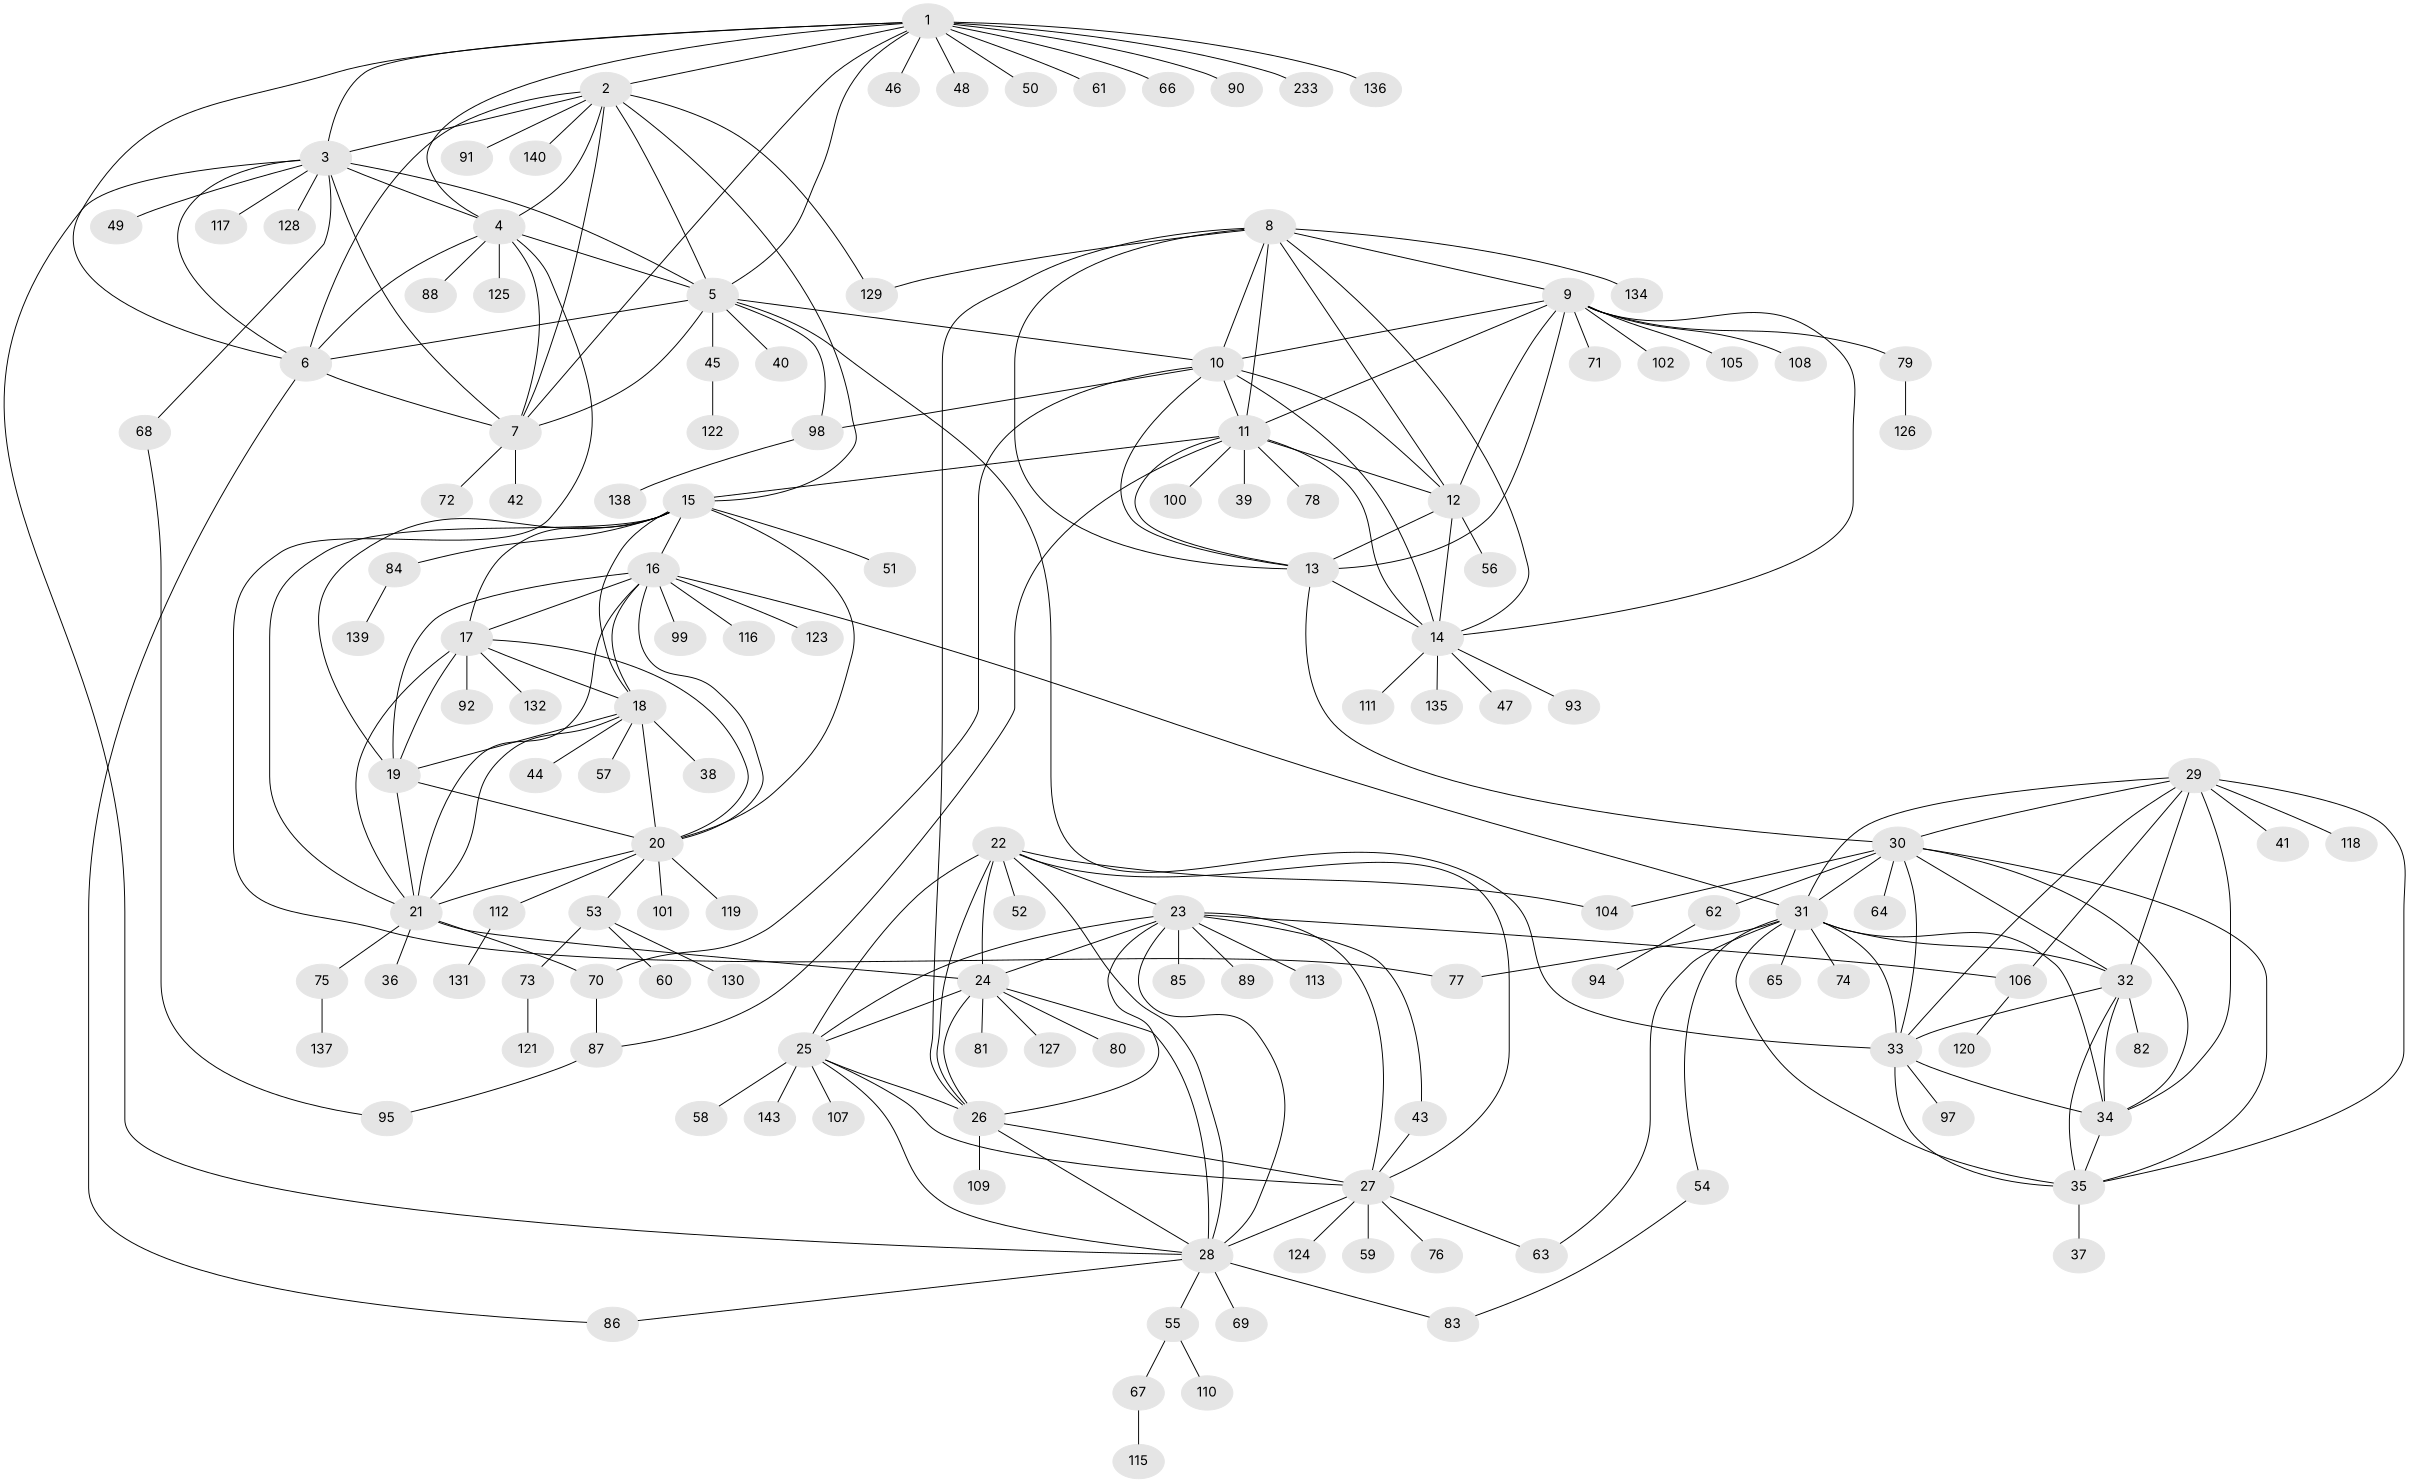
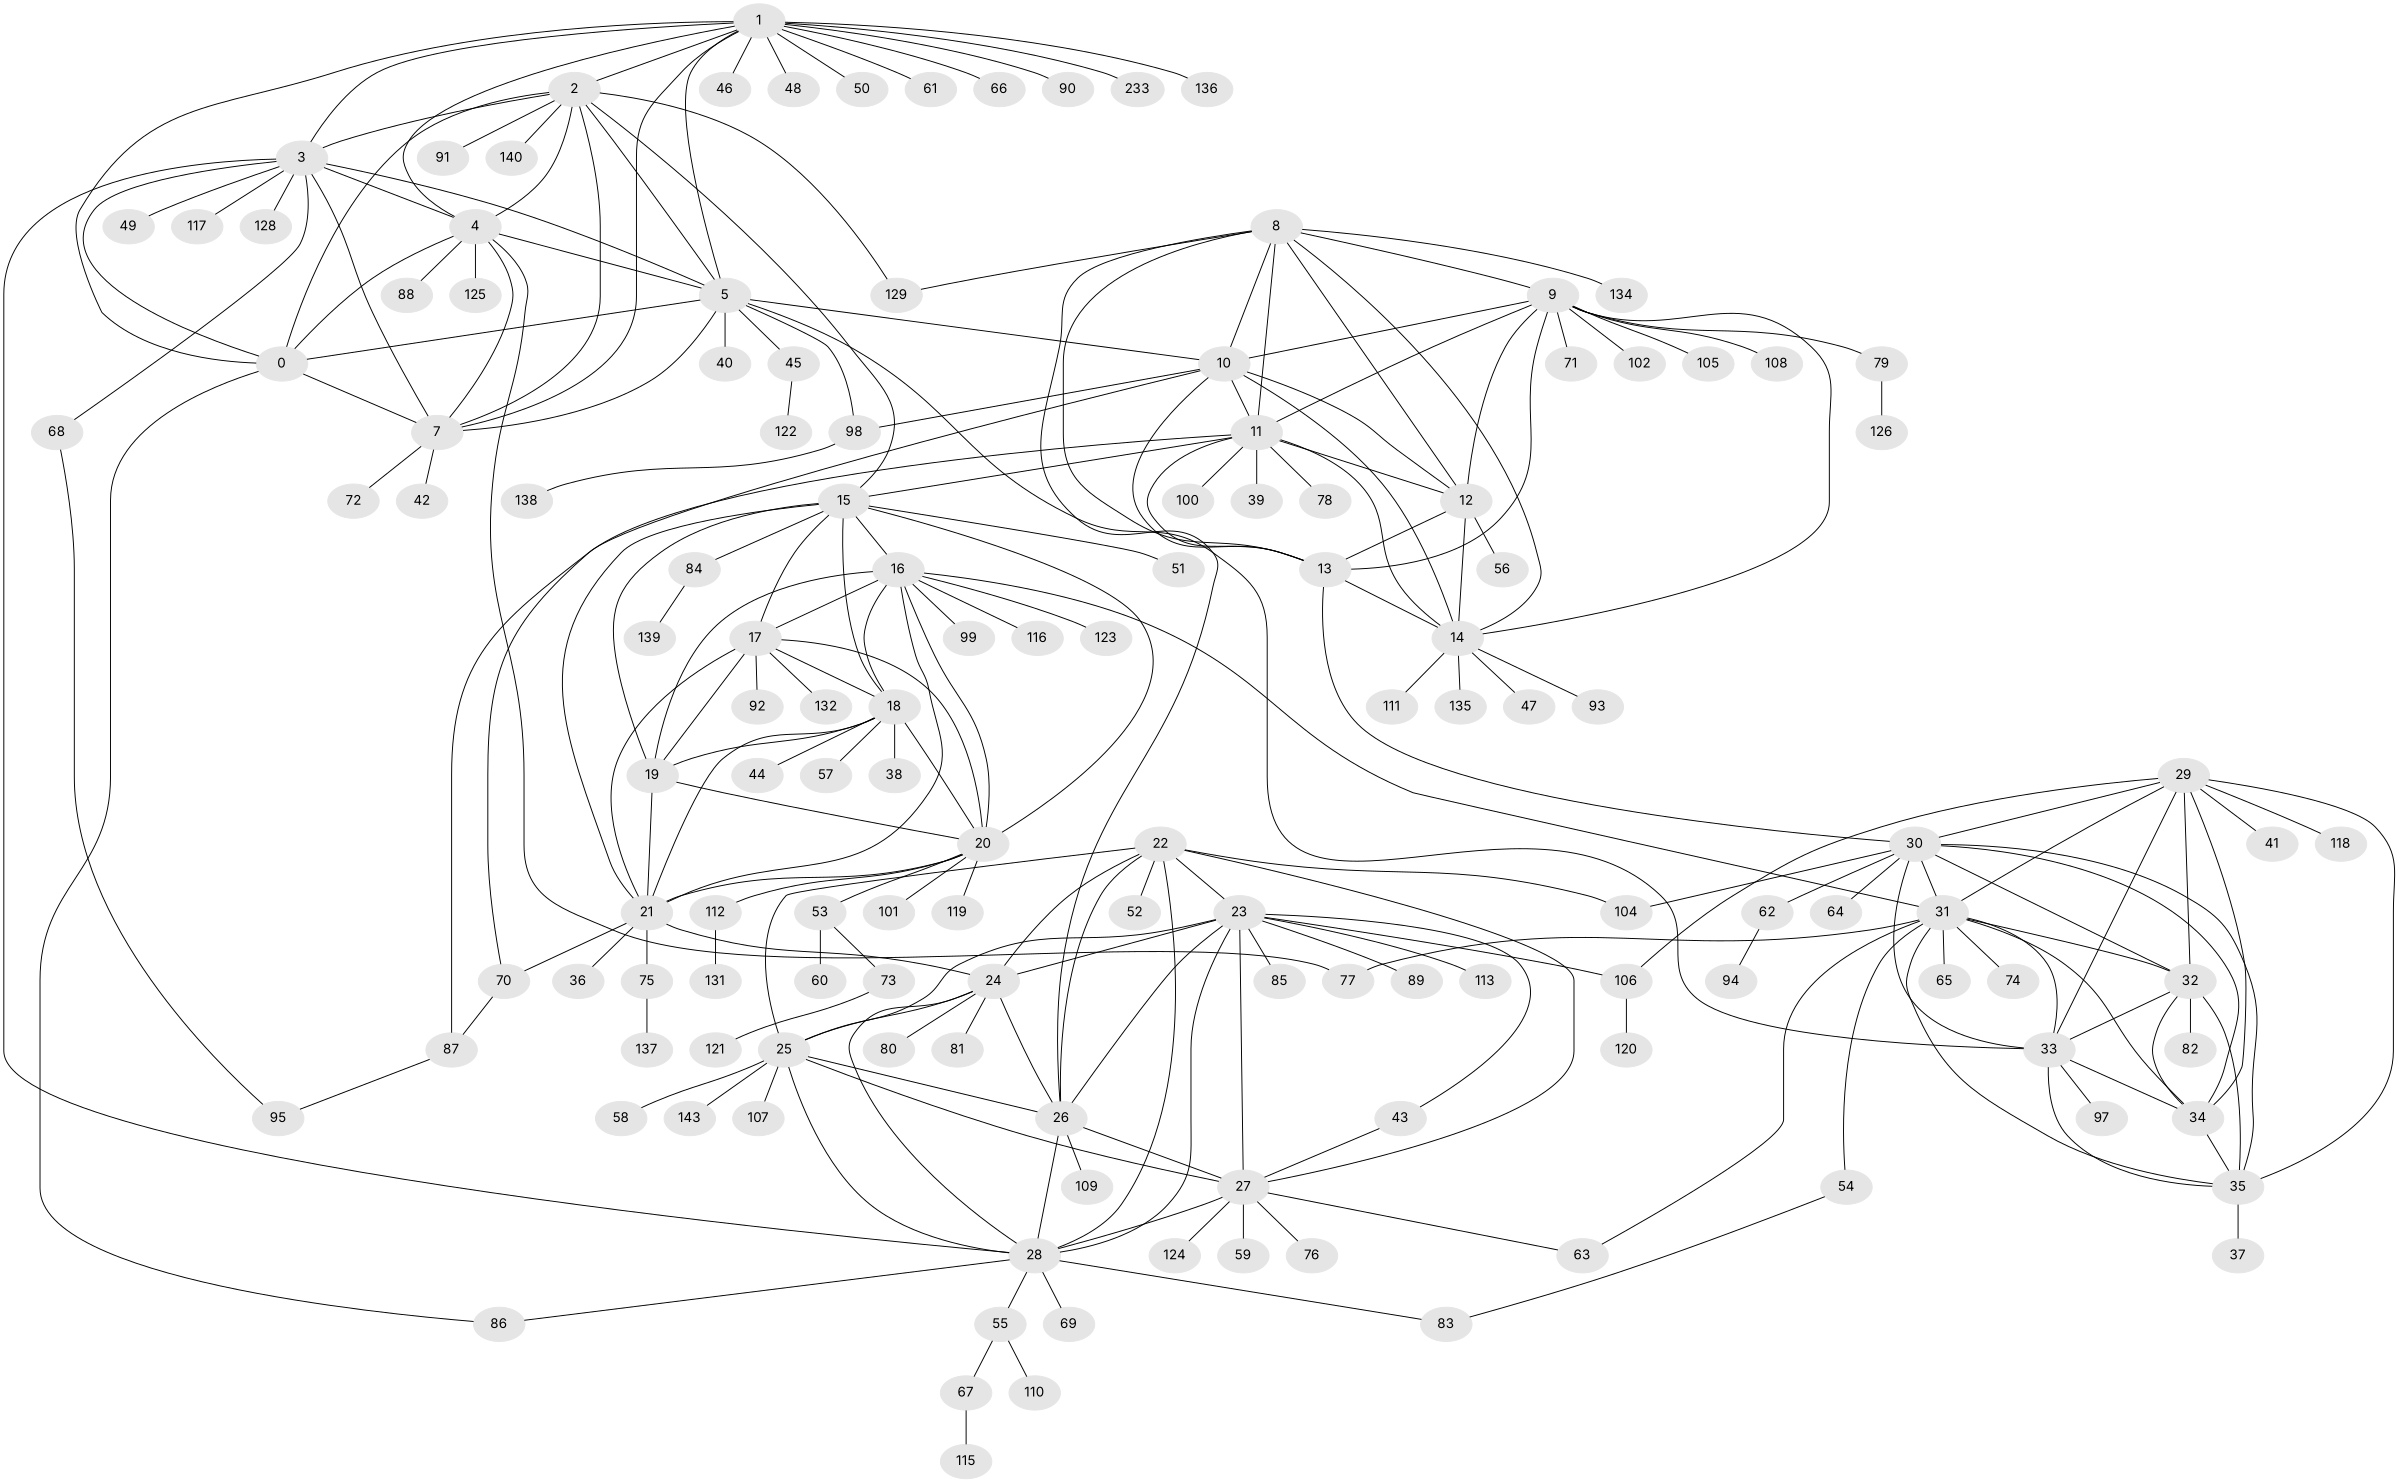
(306, 364) -> (282, 364)
(734, 981) -> none
(1050, 1050) -> none
